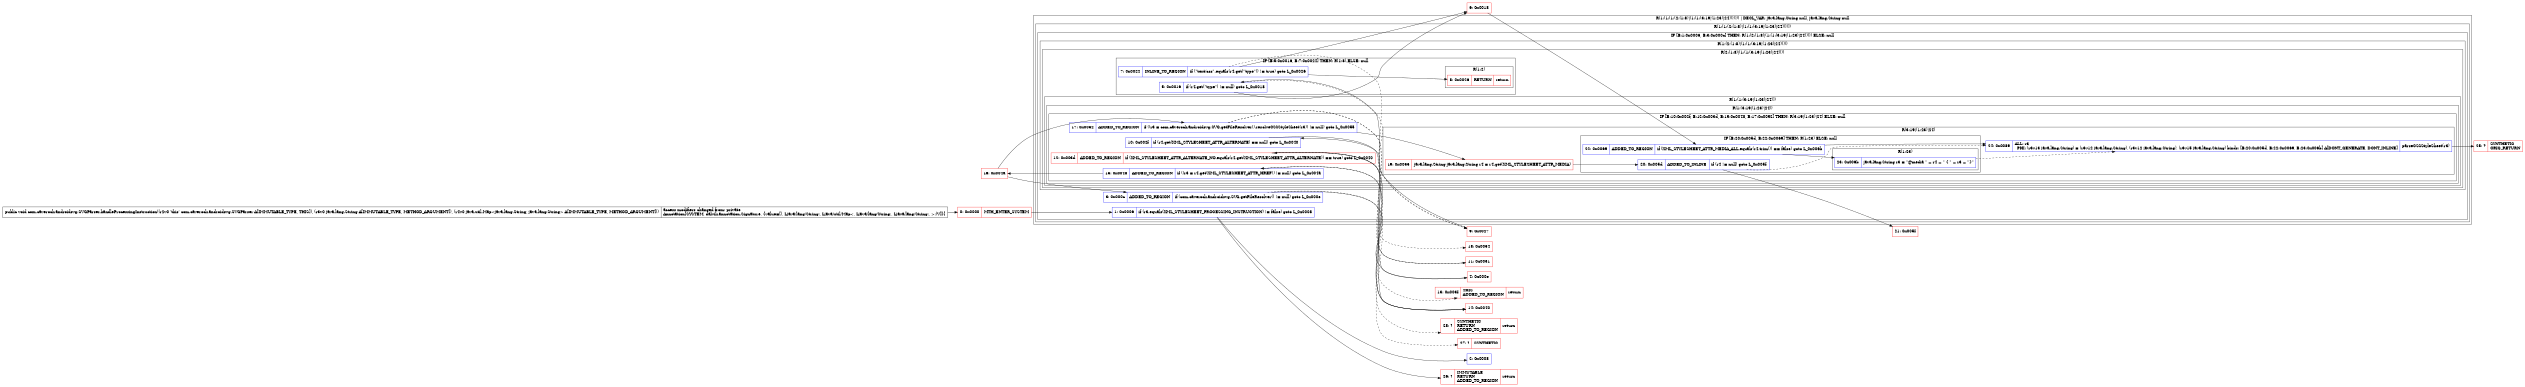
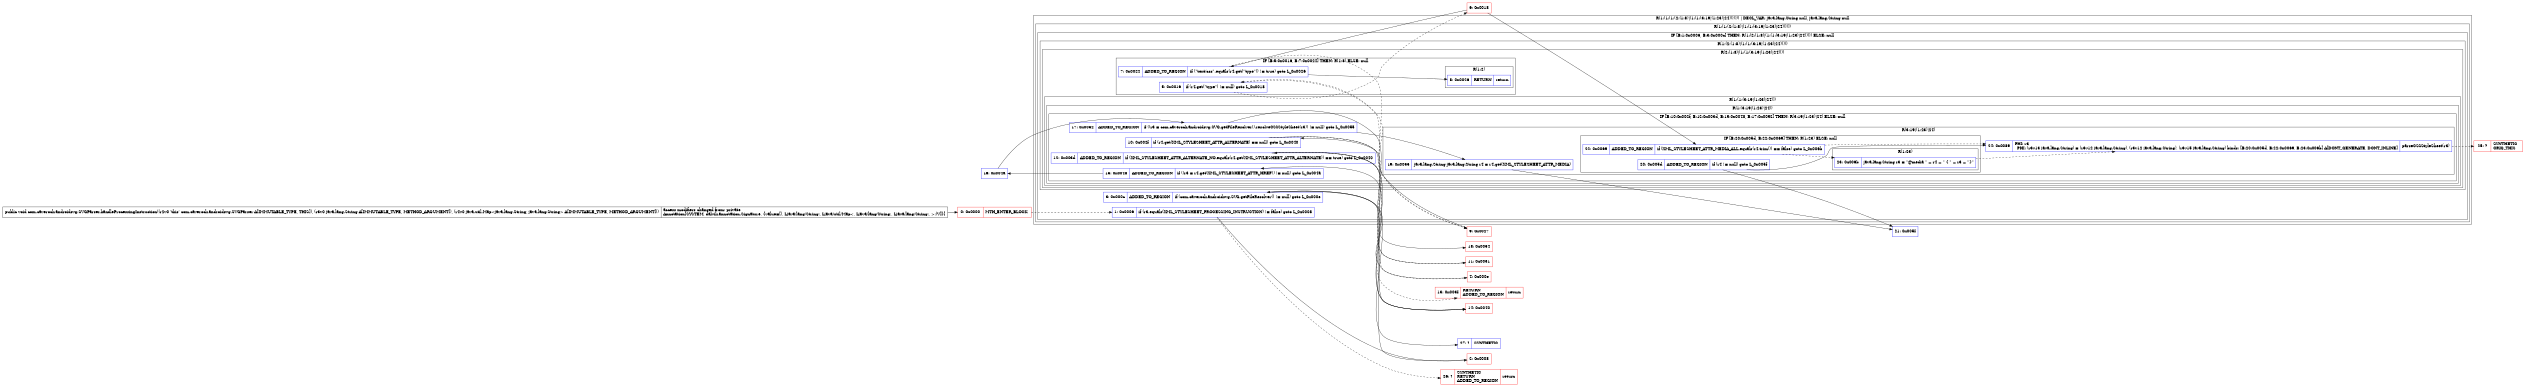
(1358, 39) -> (1350, 37)
(1165, 72) -> (1165, 72)
(1479, 80) -> (1479, 80)
(1361, 87) -> (1361, 87)
(1379, 126) -> (1379, 126)
(1904, 144) -> (1904, 144)
(2023, 144) -> (2022, 144)
(1856, 146) -> (1856, 146)
(2461, 146) -> (2461, 146)
(2505, 148) -> (2504, 148)
(1381, 151) -> (1368, 130)
(1807, 156) -> (1807, 156)
(1213, 158) -> (1213, 158)
(1382, 159) -> (1380, 190)
(1479, 165) -> (1479, 165)
(1604, 165) -> (1701, 199)
(1687, 165) -> (1687, 165)
(994, 174) -> (994, 174)
(1065, 186) -> (1379, 301)
(1007, 212) -> (1007, 212)
(1070, 212) -> (1070, 212)
(1905, 232) -> (1905, 232)
(1382, 244) -> (1382, 244)
(1468, 290) -> (1472, 290)
(1312, 320) -> (1312, 320)
(1479, 326) -> none
(1479, 343) -> (1479, 343)
(1479, 359) -> (1479, 359)
(1470, 372) -> (1469, 372)
